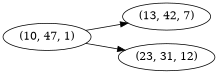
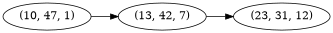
(102, 46) -> (216, 17)
